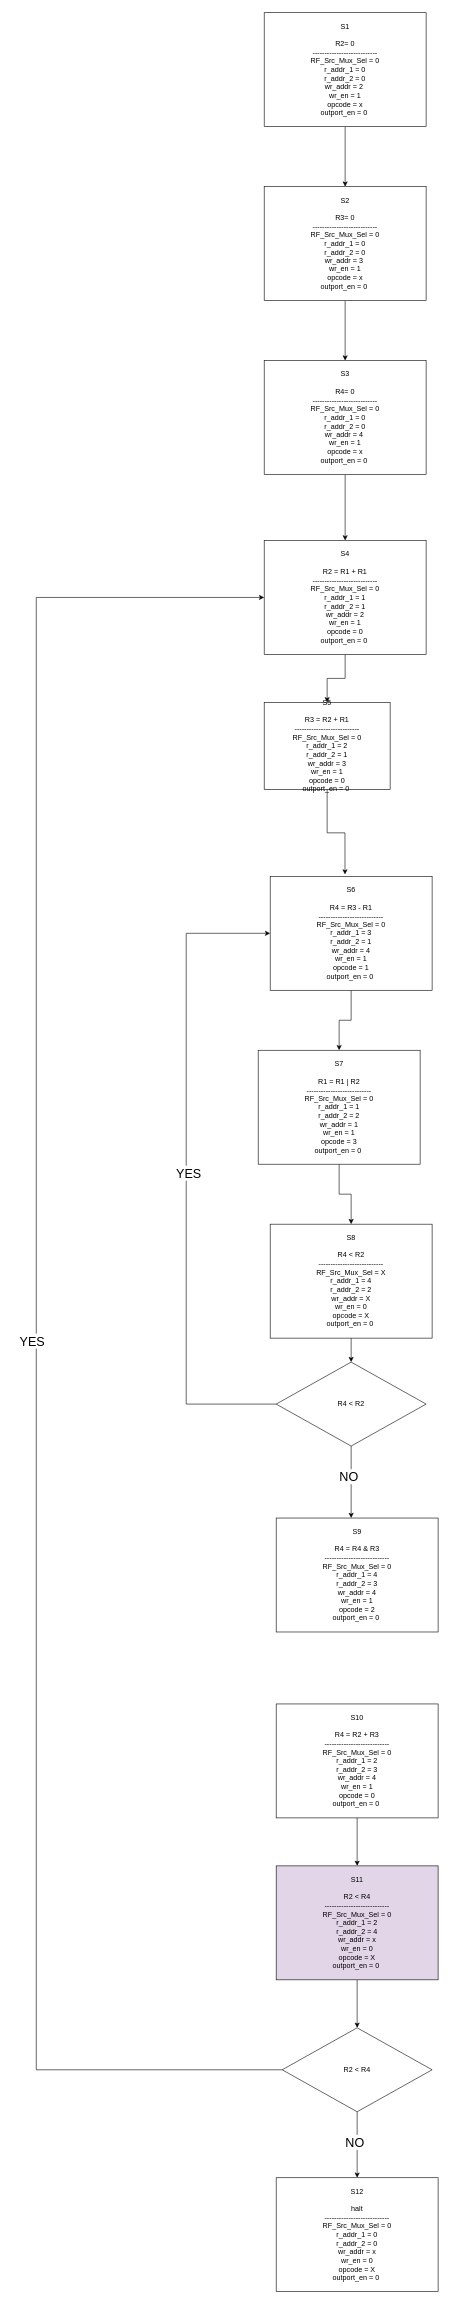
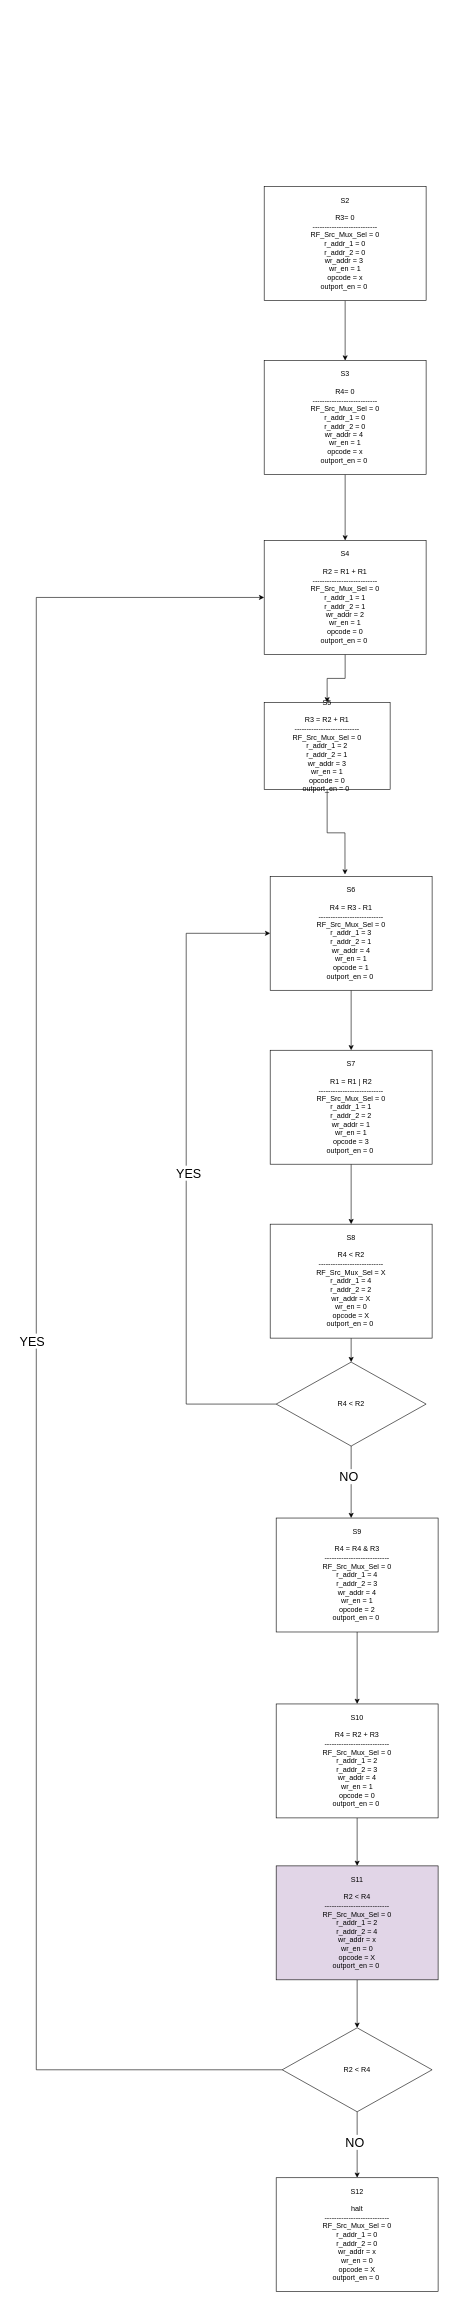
(345, 69) -> none
(345, 127) -> none
(339, 1107) -> (351, 1107)
none -> (357, 1698)
